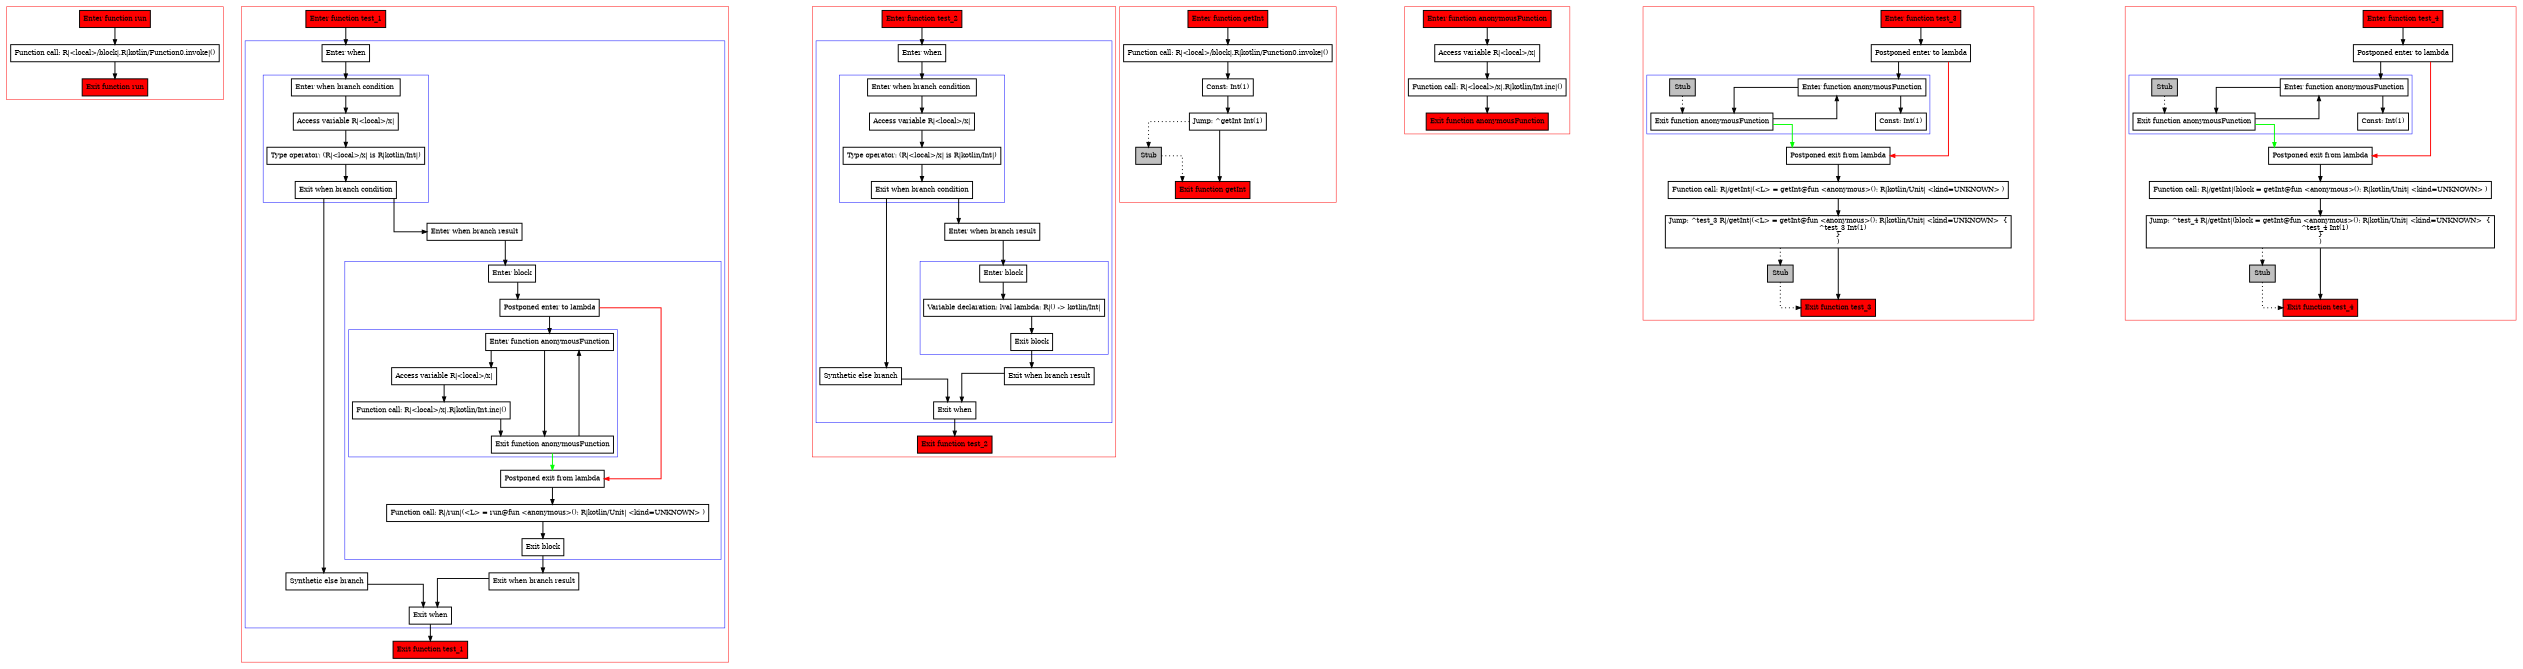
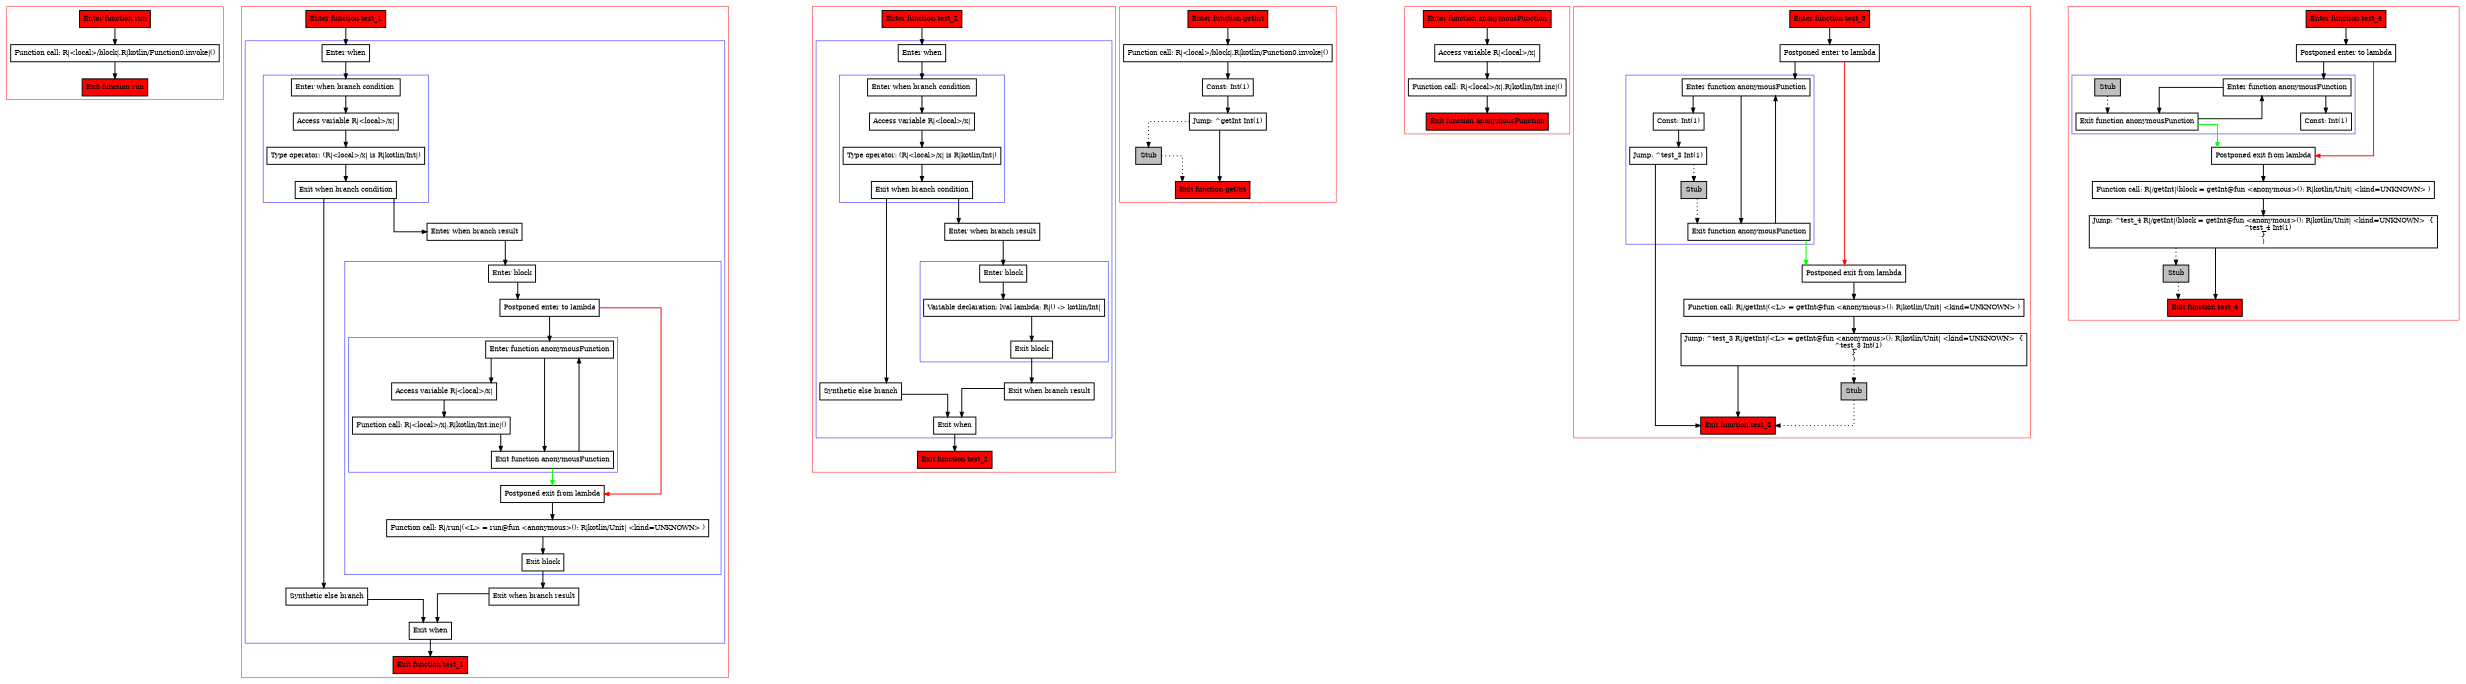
none -> (1668, 156)
